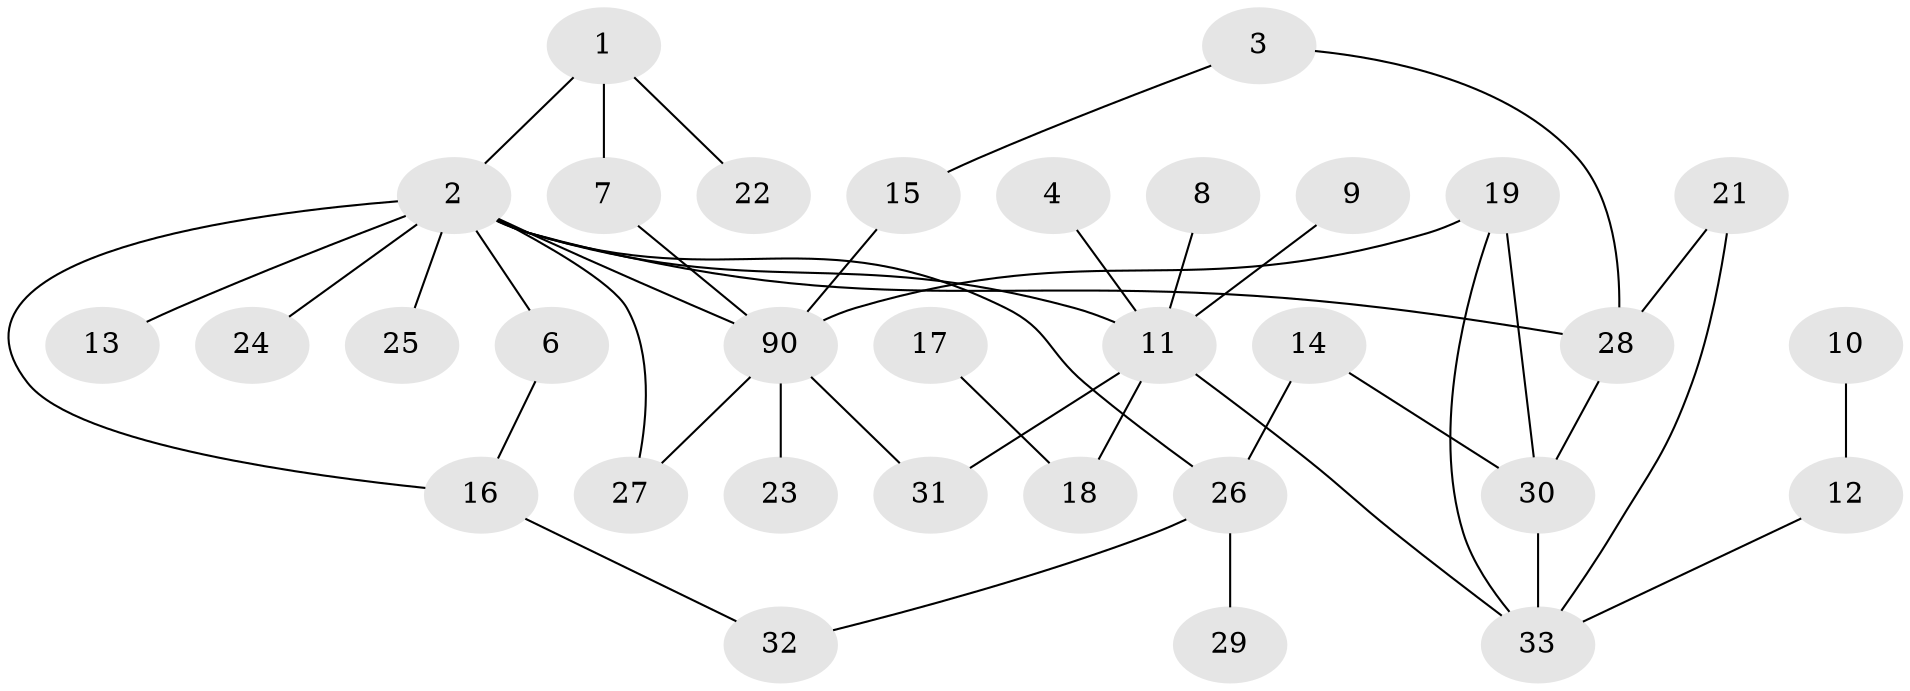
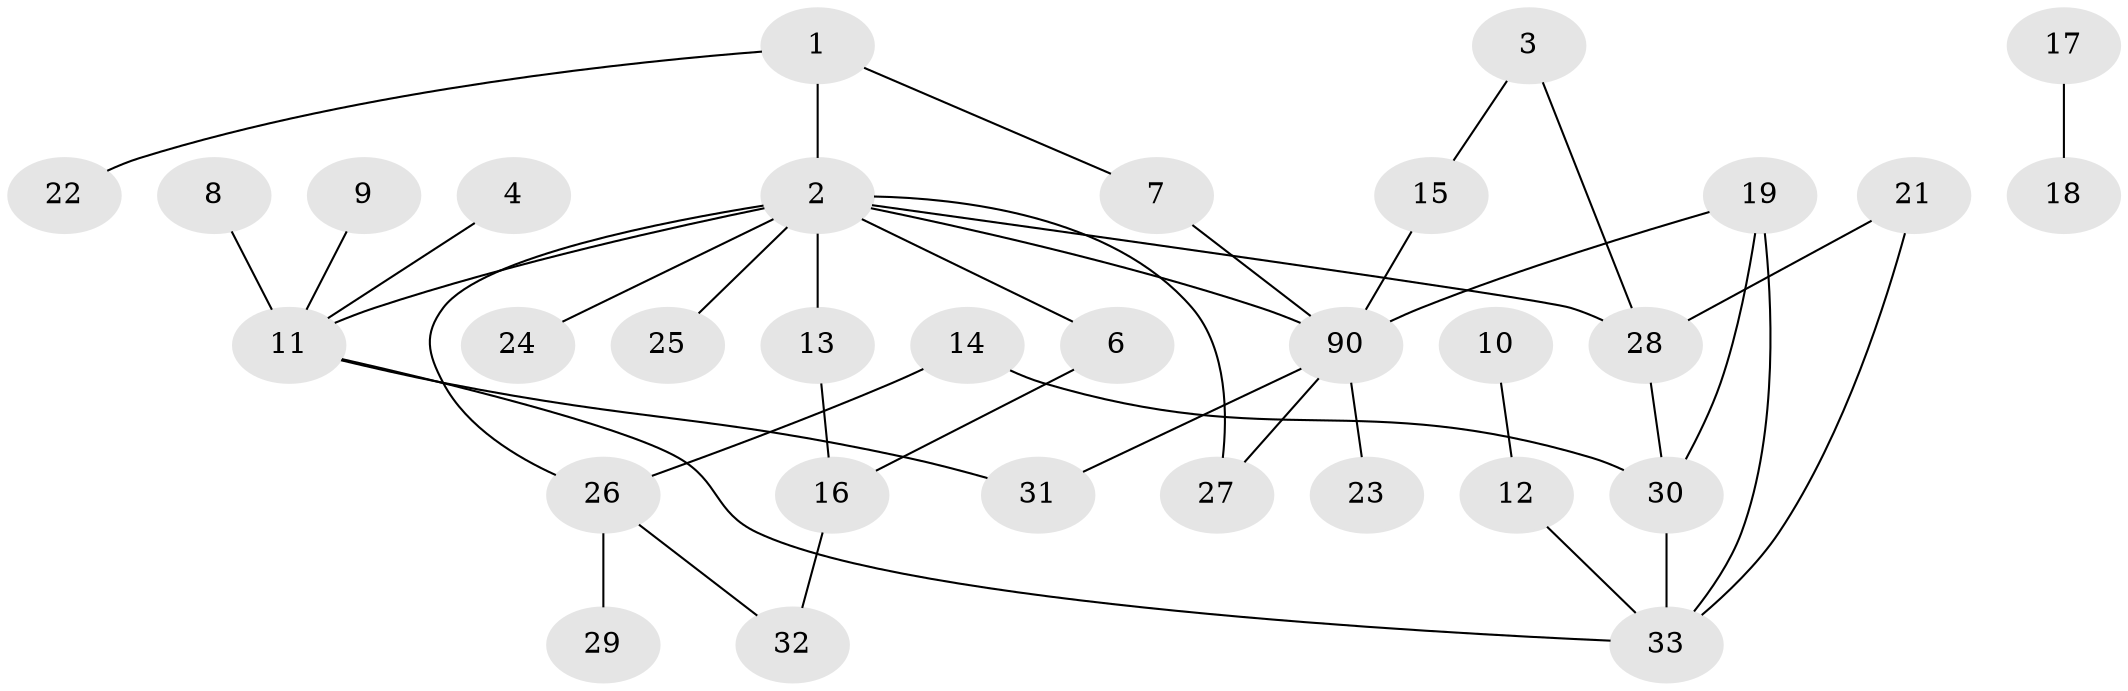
(15, 353) -> (825, 424)
(1117, 426) -> none
